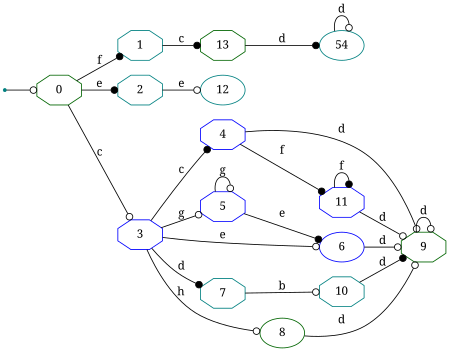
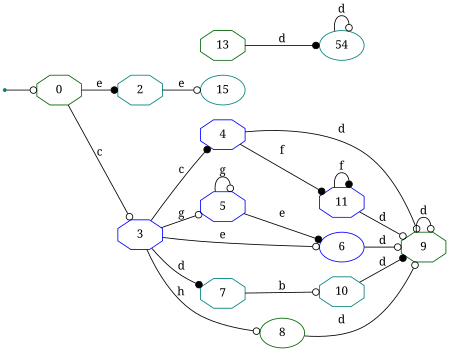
(140, 45) -> none
(223, 90) -> (223, 90)
